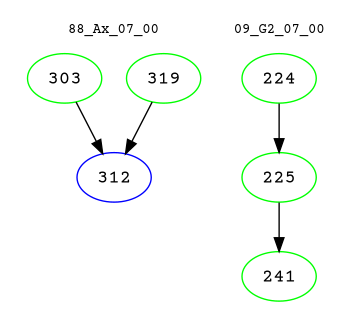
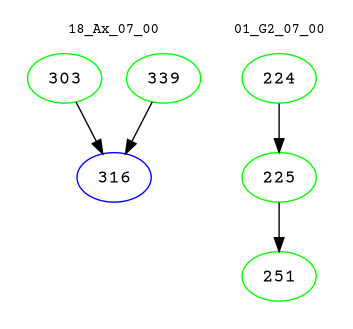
(114, 30) -> (114, 30)
(280, 30) -> (280, 30)
(164, 78) -> (164, 78)
(114, 177) -> (114, 177)
(279, 276) -> (279, 276)
